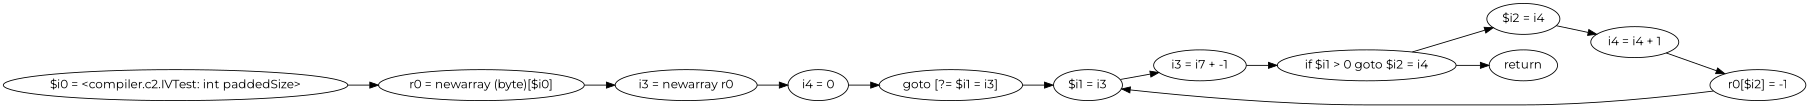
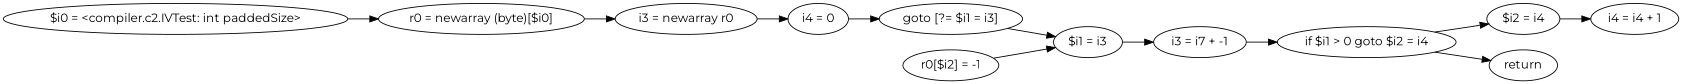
(1691, 62) -> none
